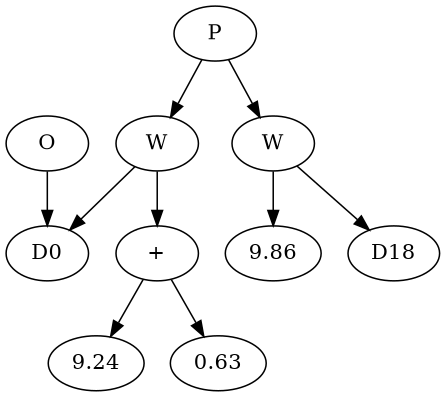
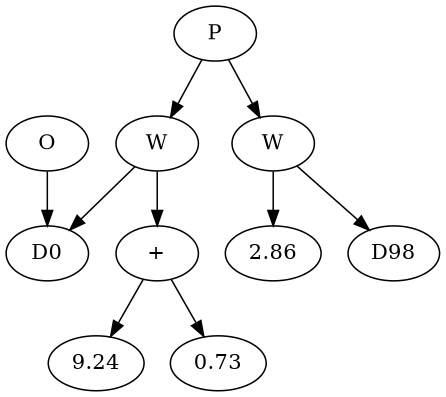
(273, 253) -> (273, 253)
(394, 253) -> (394, 253)
(218, 363) -> (218, 363)
